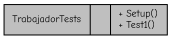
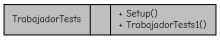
(137, 25) -> (163, 25)
